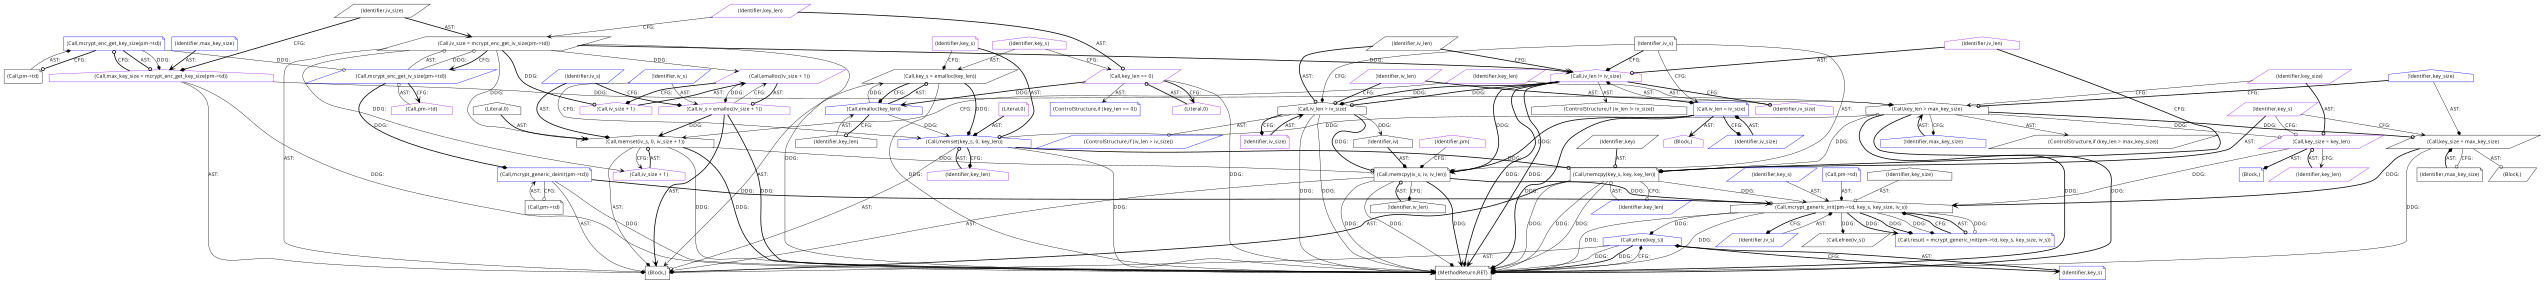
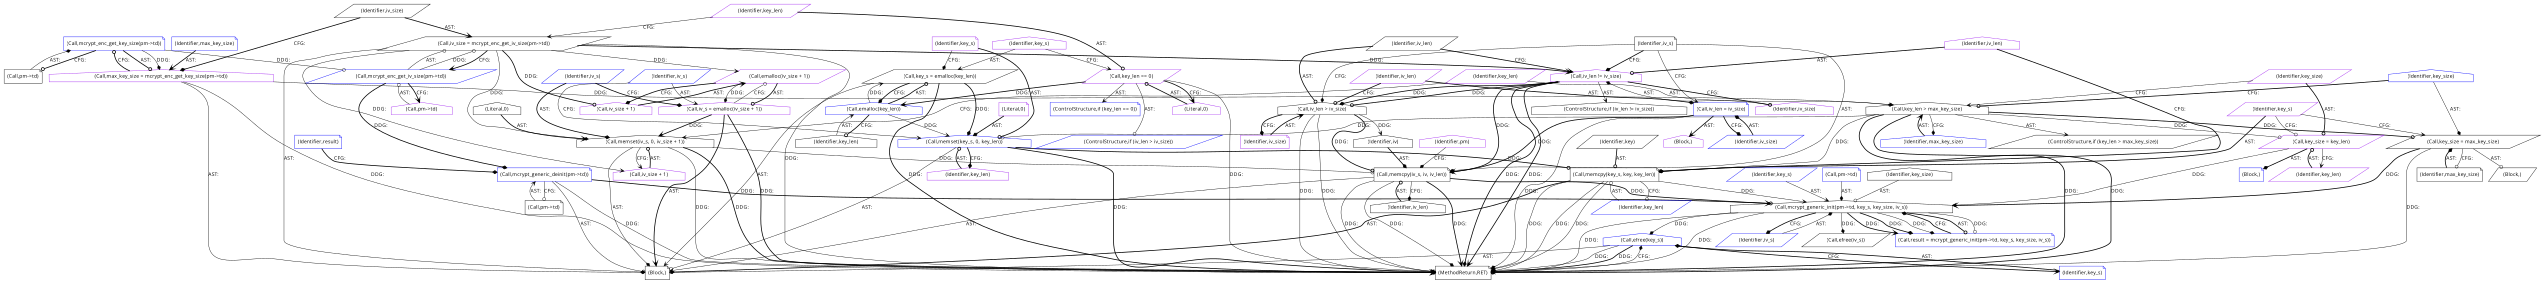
(748, 94) -> (748, 94)
(1438, 117) -> (1441, 118)
(1234, 124) -> (1144, 108)
none -> (318, 142)
(1561, 152) -> (1561, 152)
(1099, 256) -> (1099, 256)
(1188, 261) -> (1188, 261)
